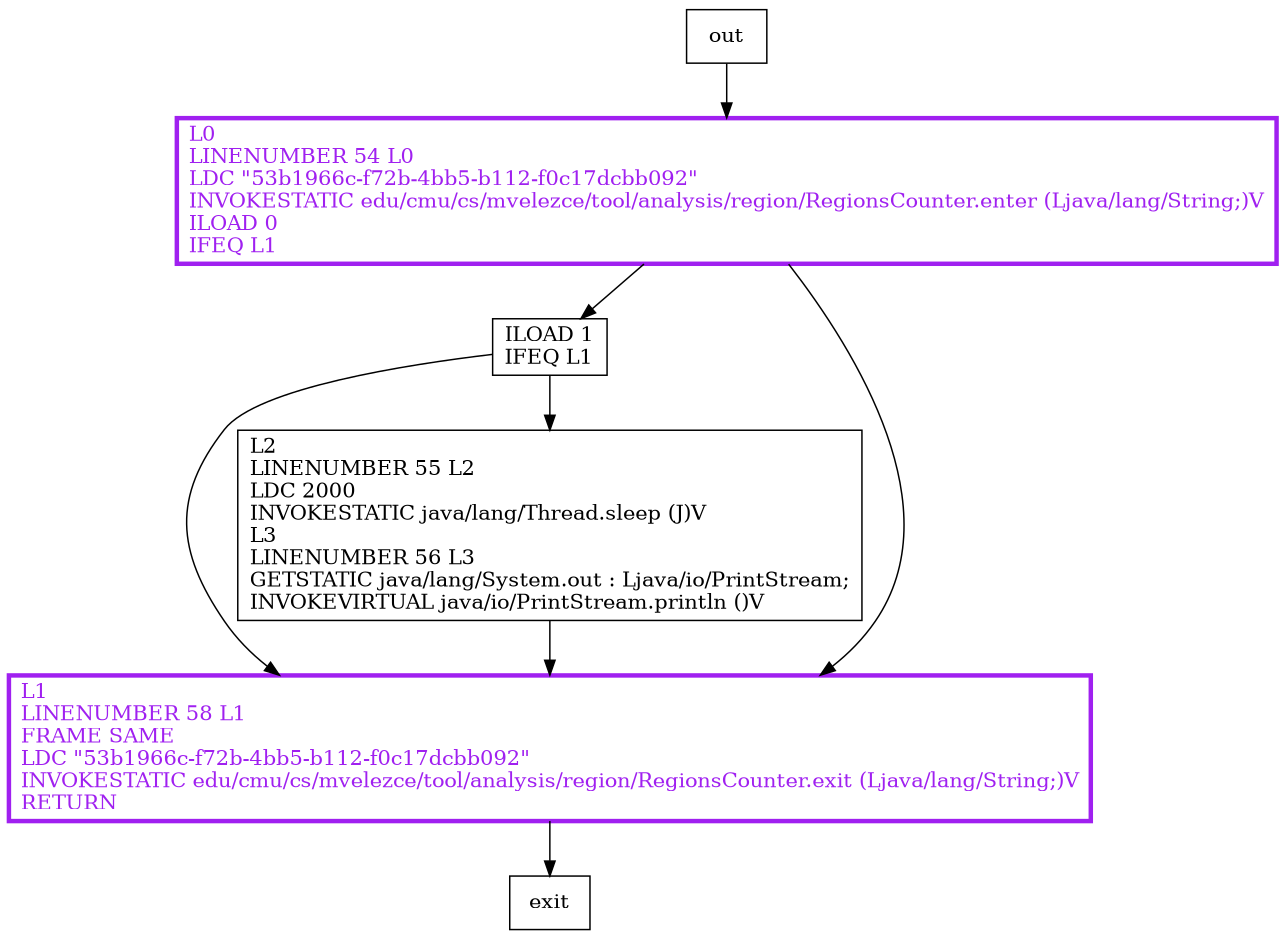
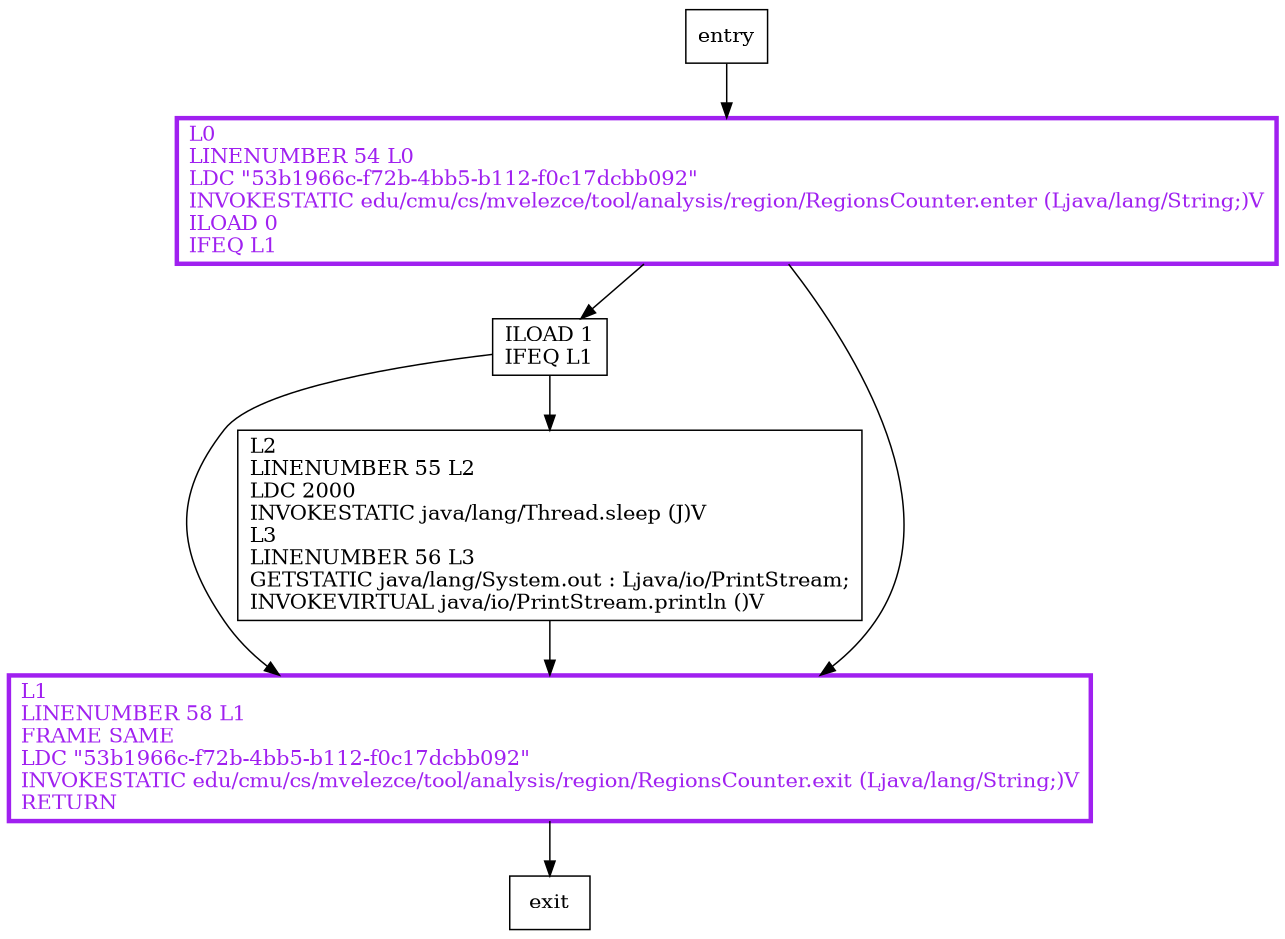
(727, 36) -> (727, 36)
